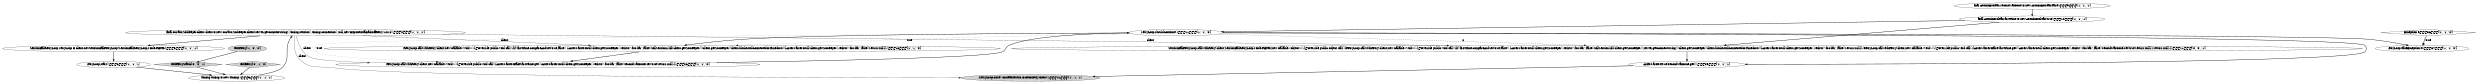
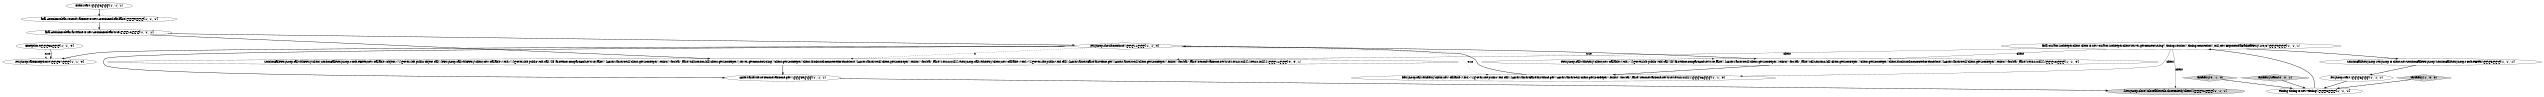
none -> (99, 6)
(1176, 33) -> (1125, 46)
(2428, 33) -> (50, 46)
(247, 49) -> (2424, 78)
(218, 56) -> (2375, 84)
